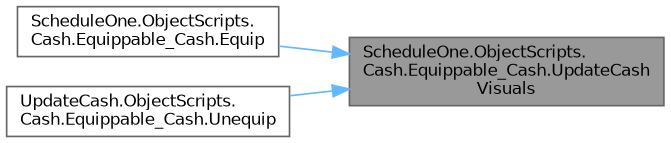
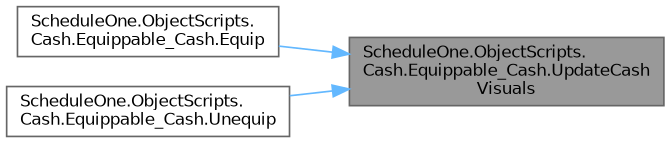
(148, 111) -> (148, 111)
